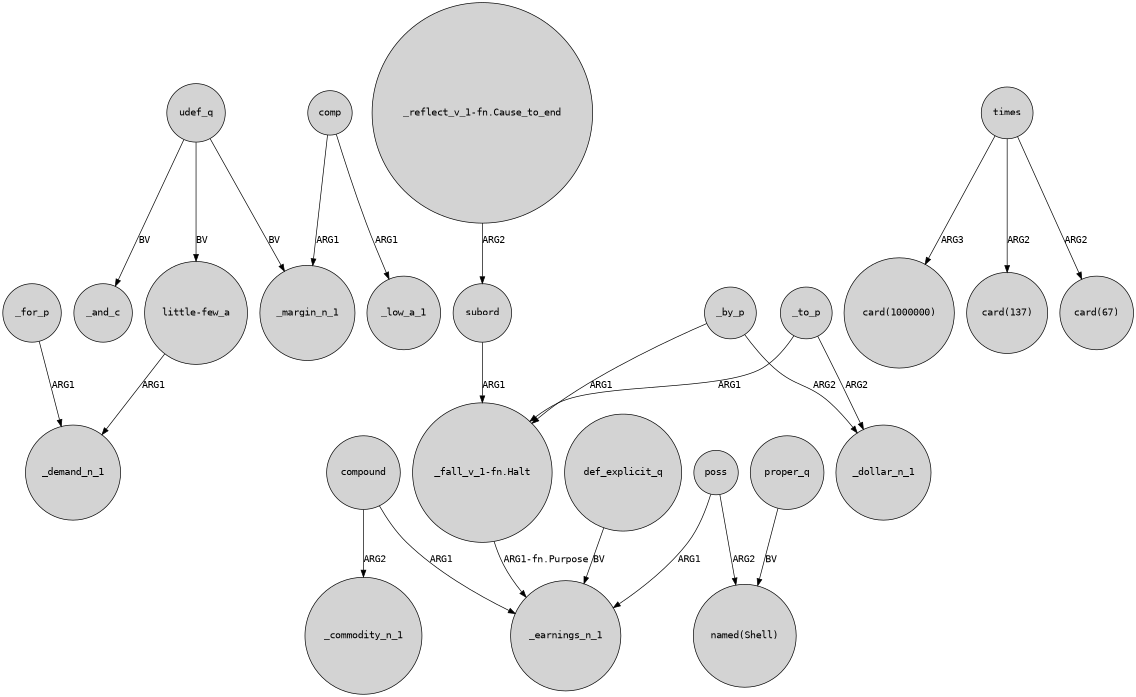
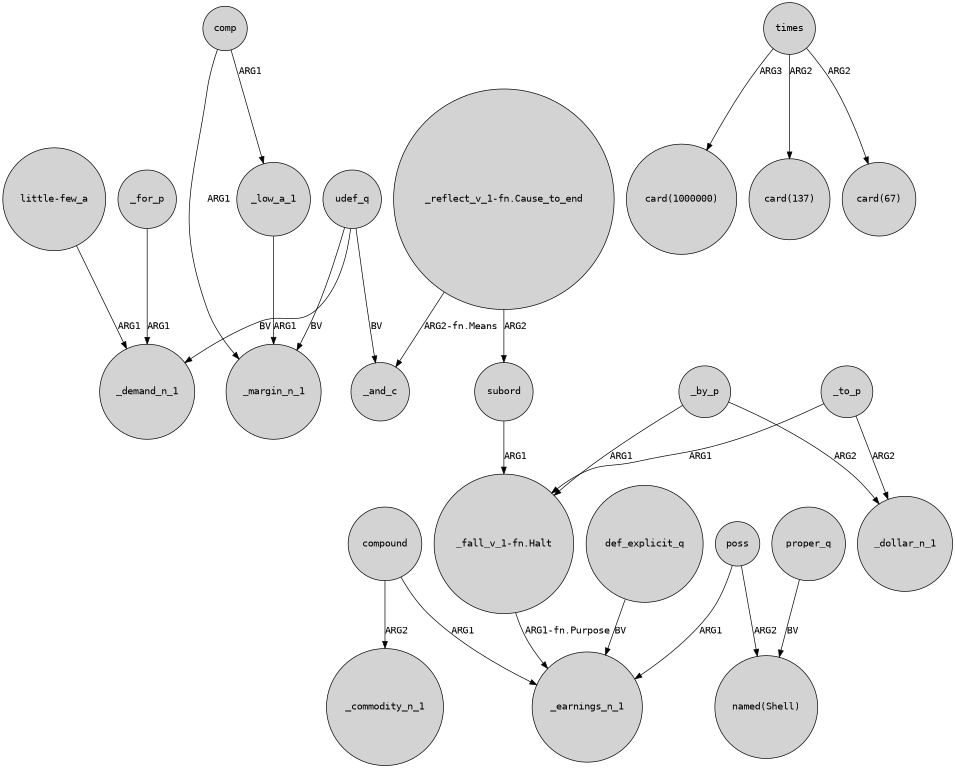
(196, 198) -> (295, 319)
none -> (274, 287)
none -> (422, 327)
